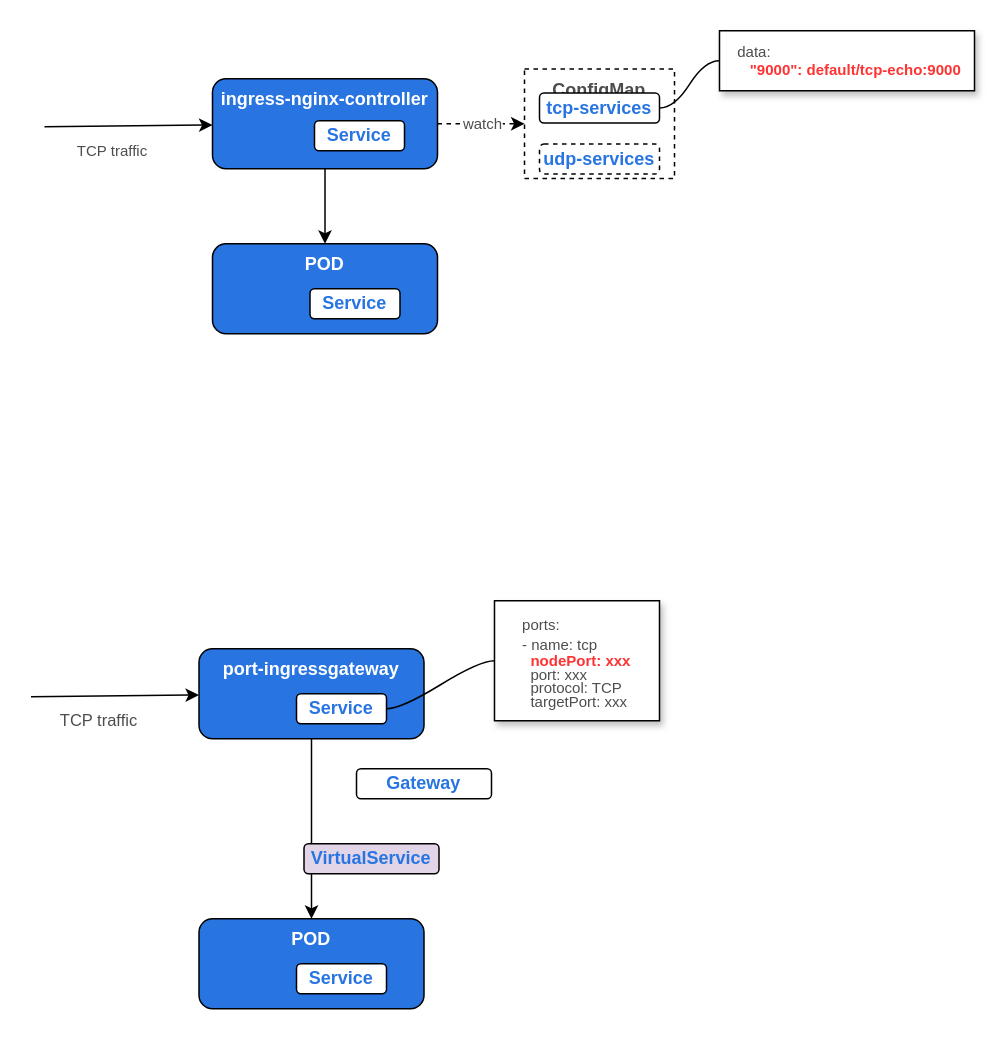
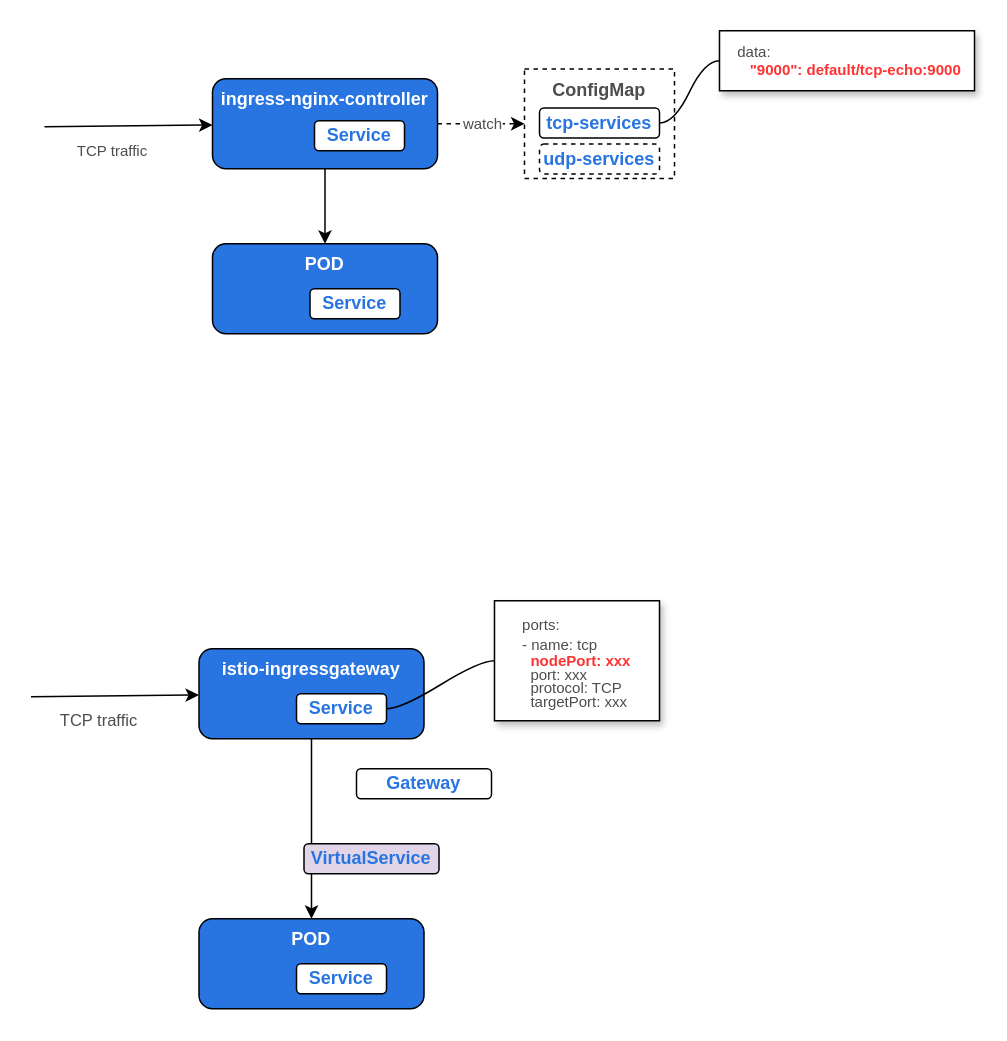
(599, 108) -> (599, 123)
(311, 670) -> (311, 670)
